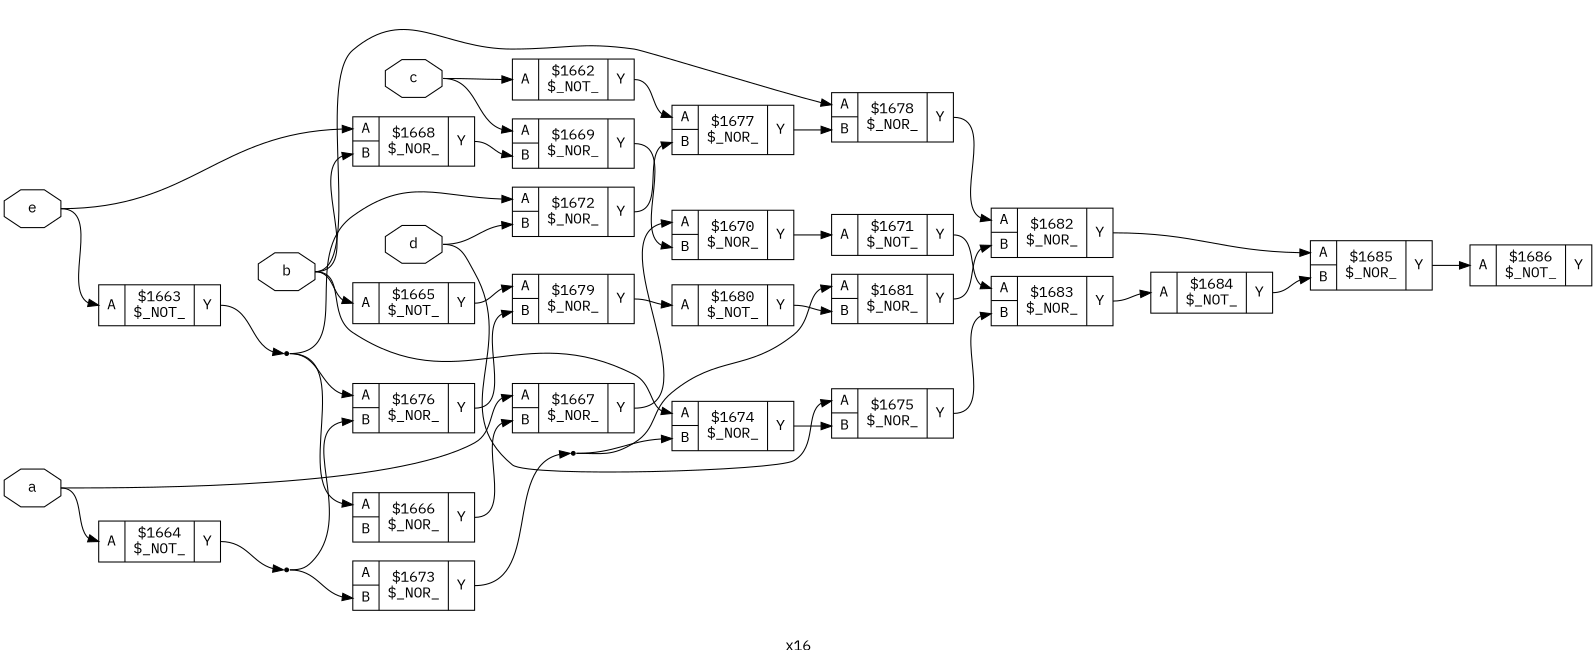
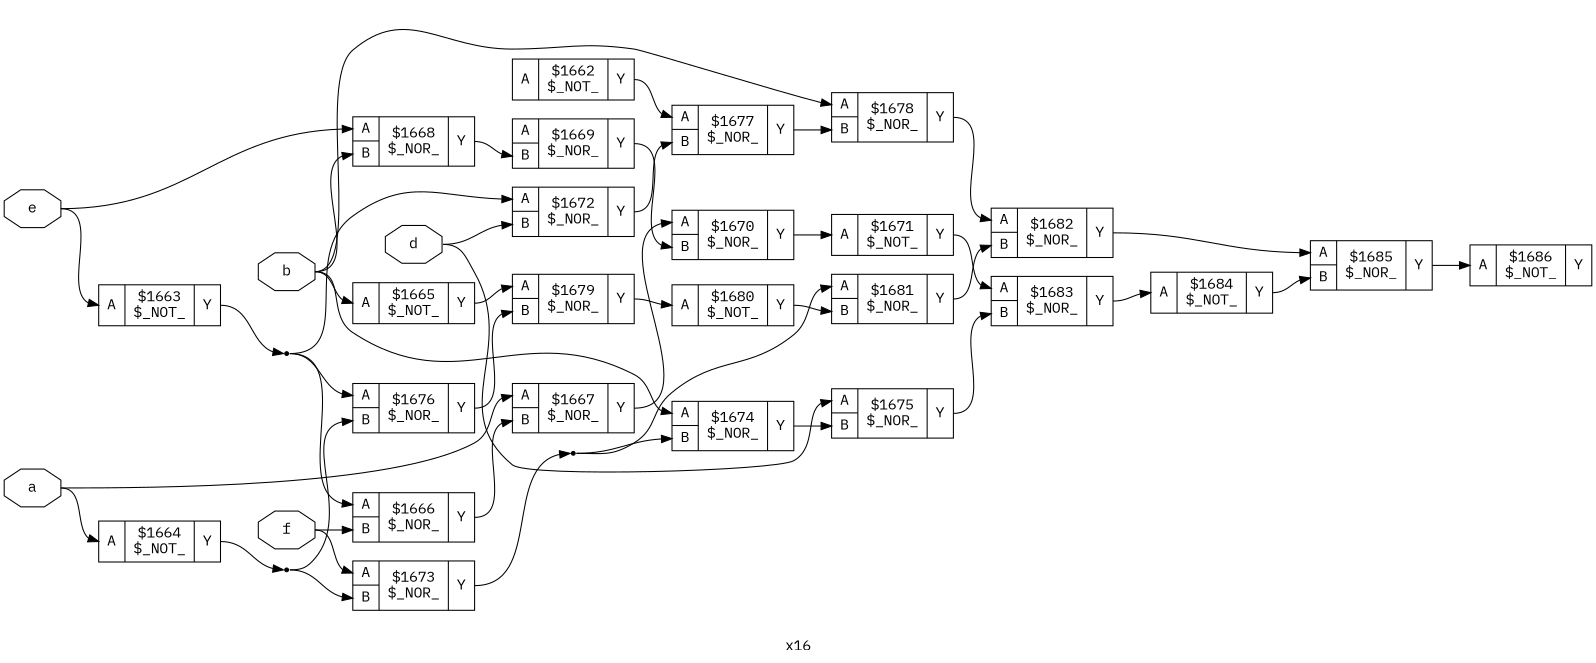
(414, 78) -> none
none -> (287, 530)
